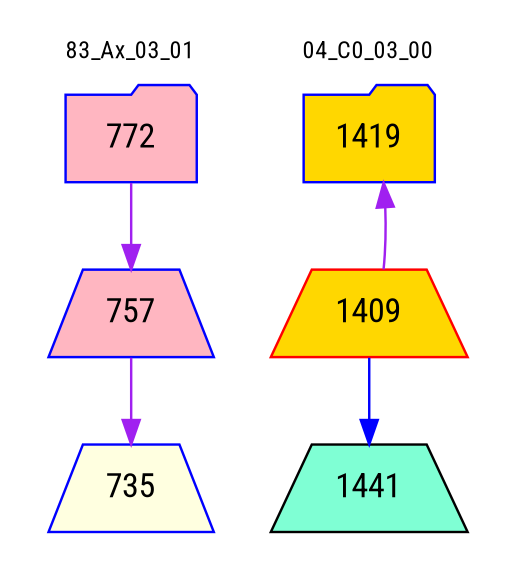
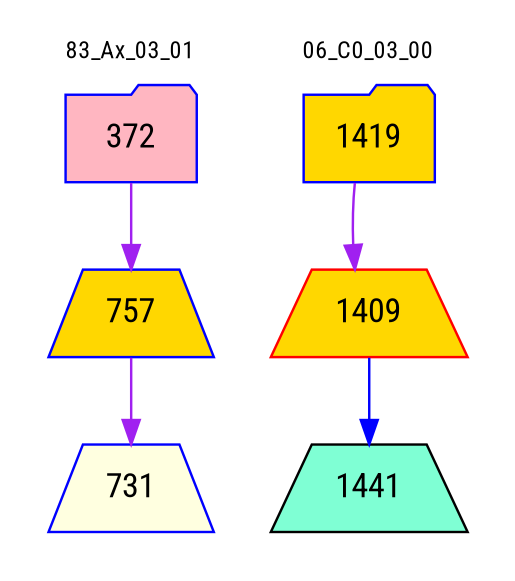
(369, 52) -> (369, 52)
(131, 138) -> (131, 138)
(385, 238) -> (353, 214)
(131, 313) -> (131, 313)
(131, 488) -> (131, 488)
